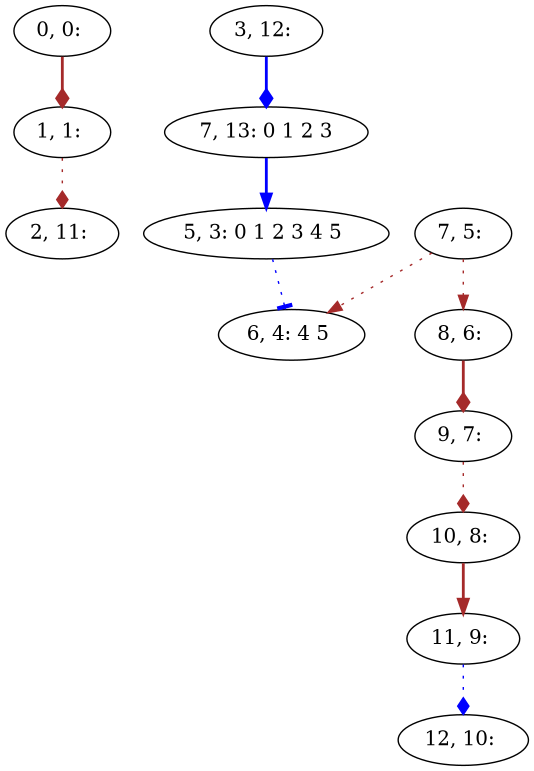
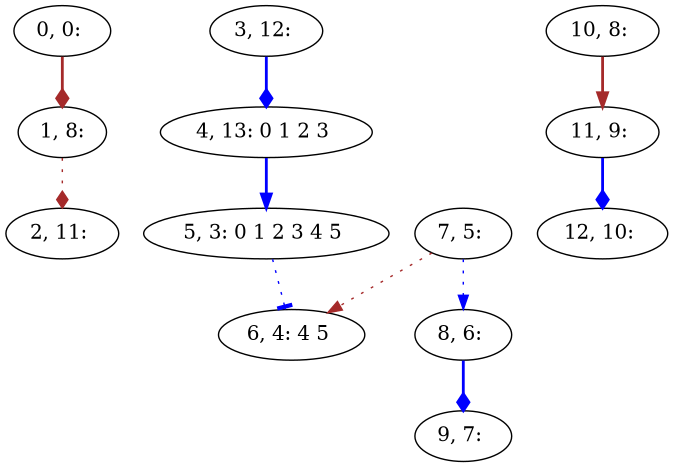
(62, 132) -> (62, 132)
(266, 132) -> (266, 132)
(463, 277) -> (463, 277)
(463, 377) -> (463, 377)
(463, 478) -> none
(463, 681) -> (603, 175)
